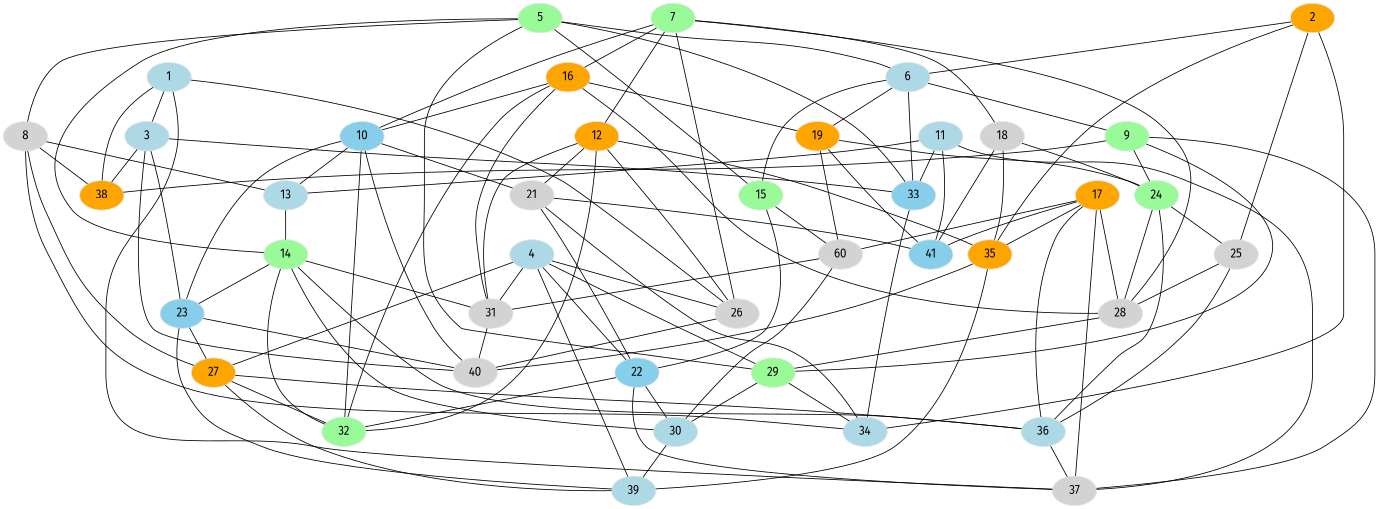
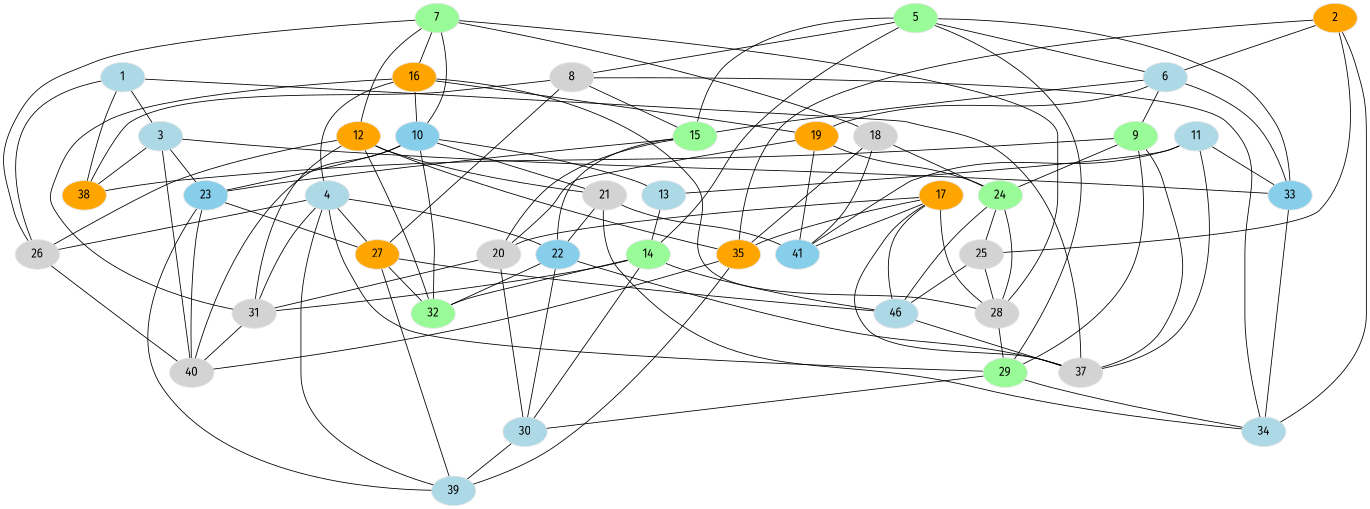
(161, 167) -> (618, 100)
(418, 242) -> (334, 115)
(841, 254) -> (499, 254)
(234, 284) -> (361, 173)
(1043, 432) -> (896, 314)
